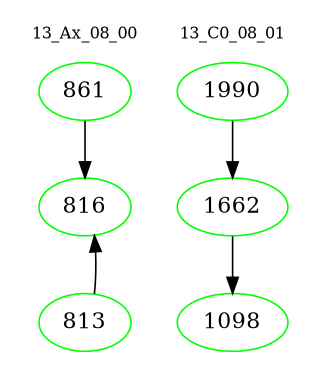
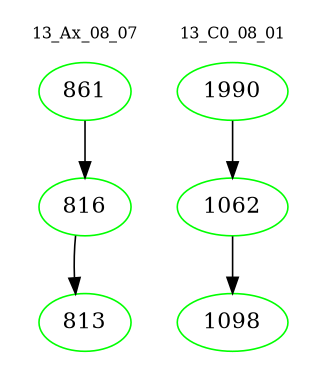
(85, 34) -> (85, 34)
(233, 207) -> (233, 207)
(96, 273) -> (74, 257)
